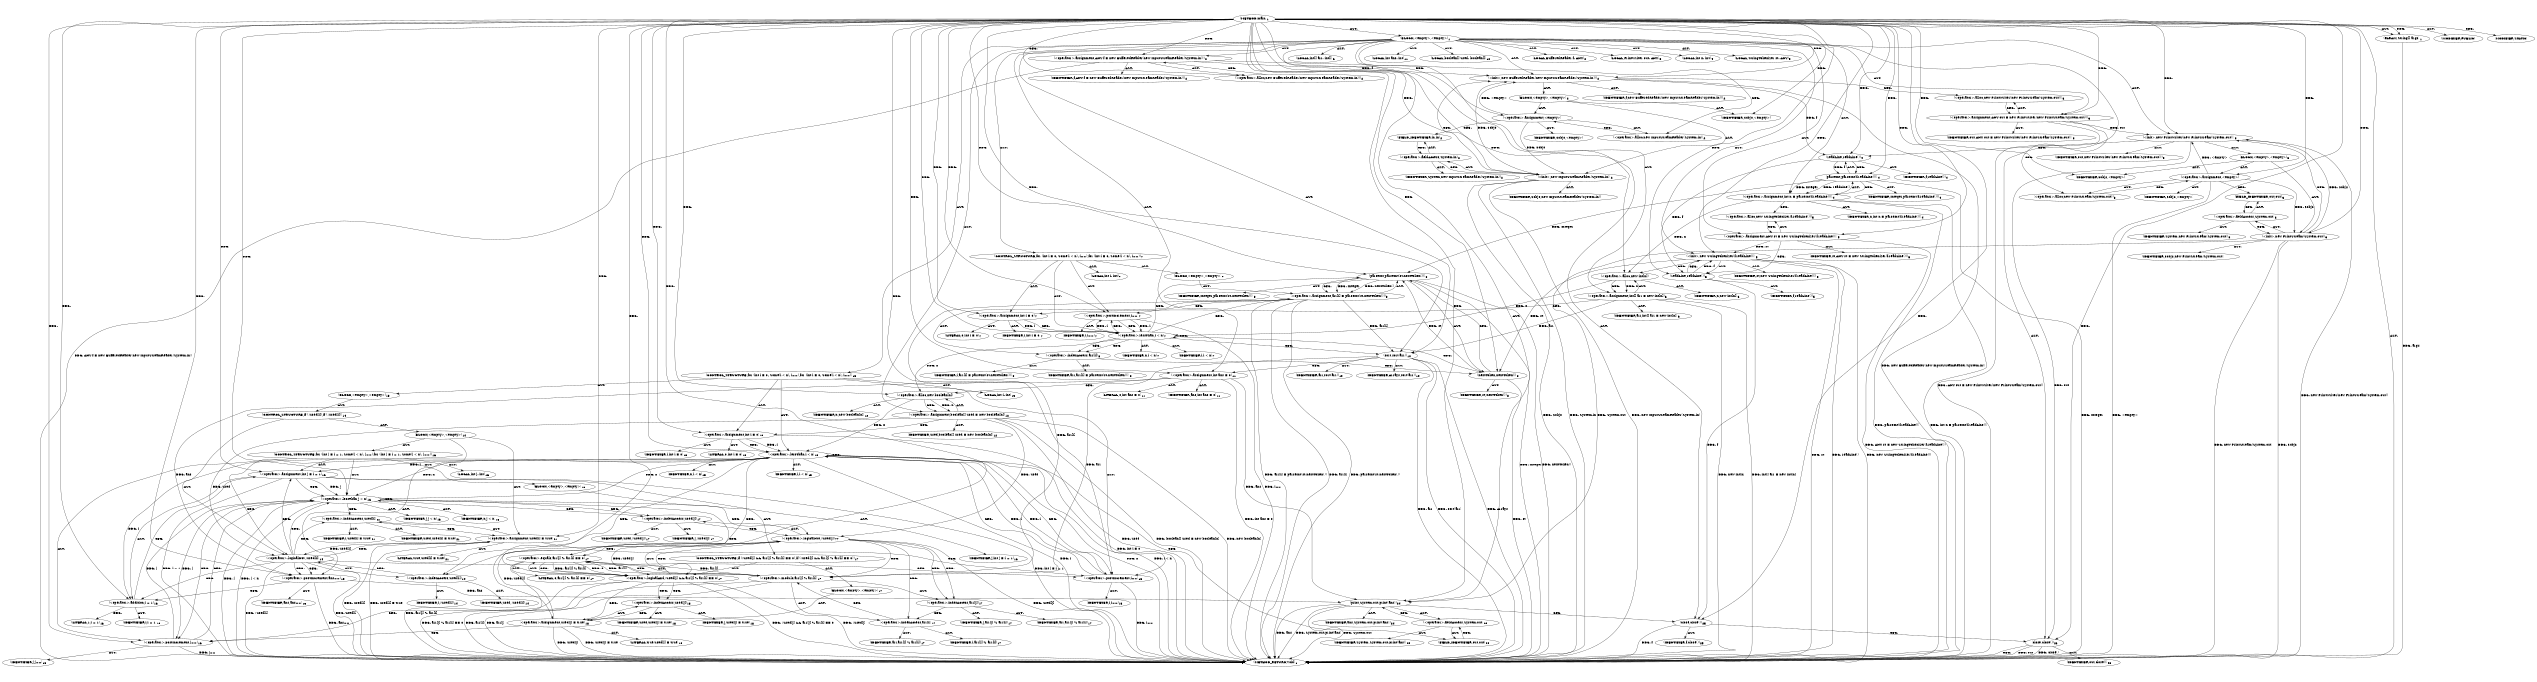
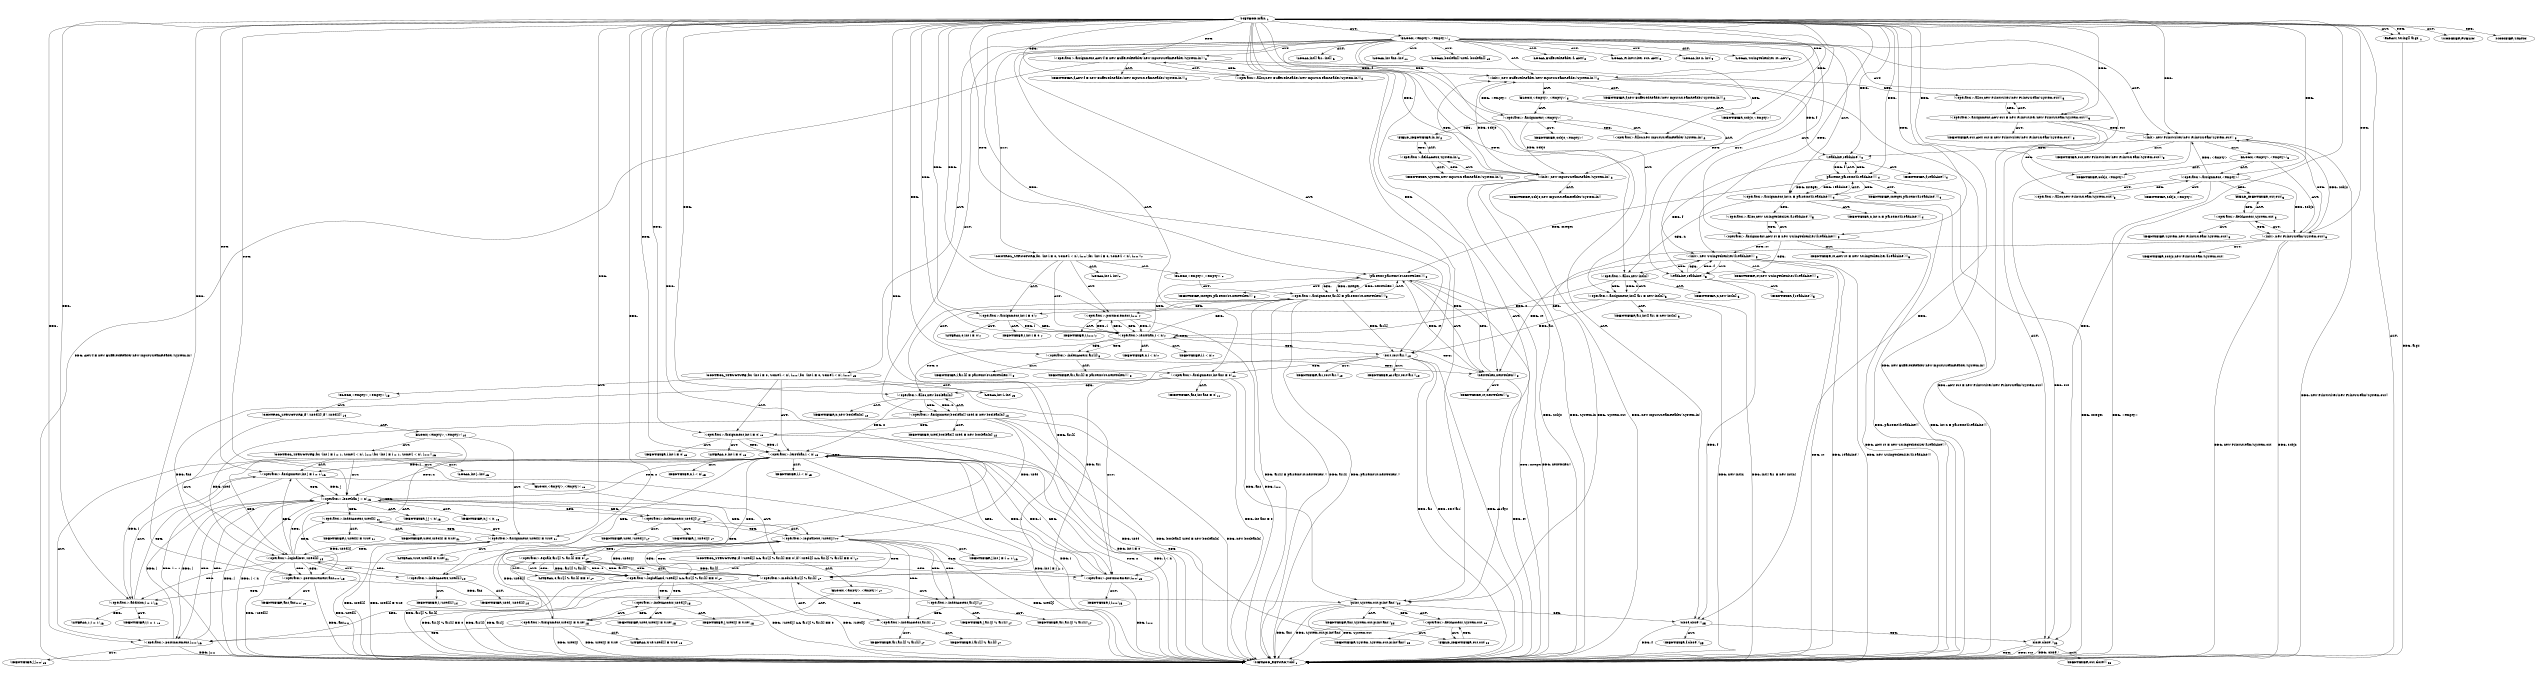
(1680, 237) -> (1680, 237)
(1124, 395) -> none
(658, 494) -> (912, 541)
(651, 559) -> (651, 559)
(614, 595) -> none
